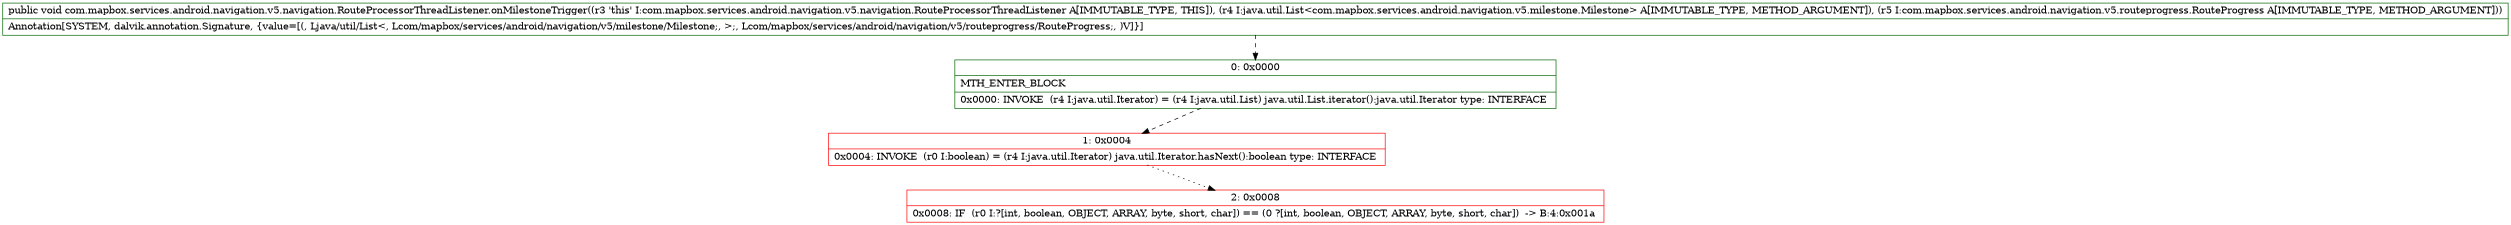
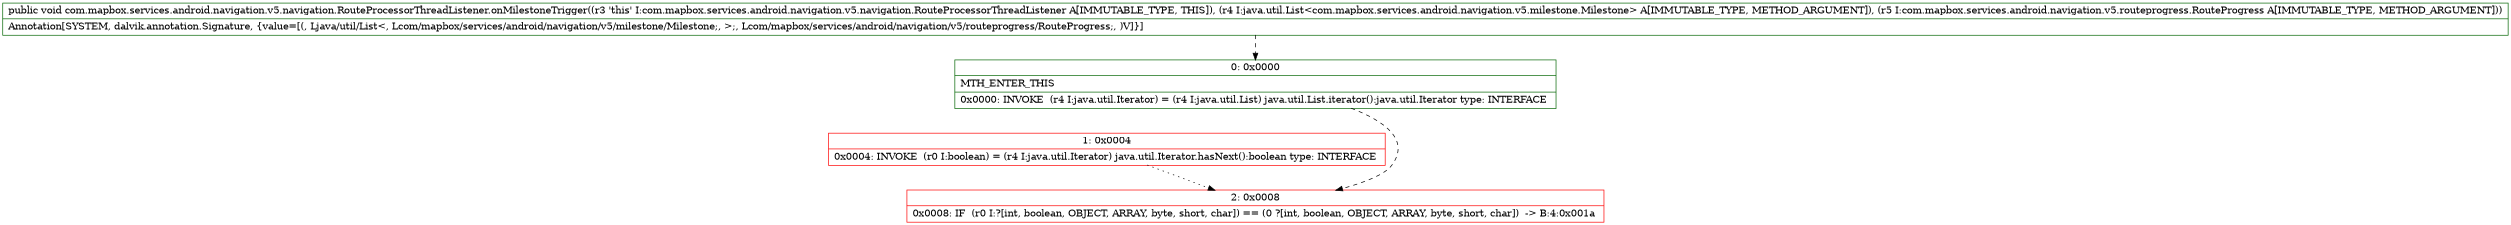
(1013, 84) -> (1008, 84)
(1175, 119) -> (1397, 153)
